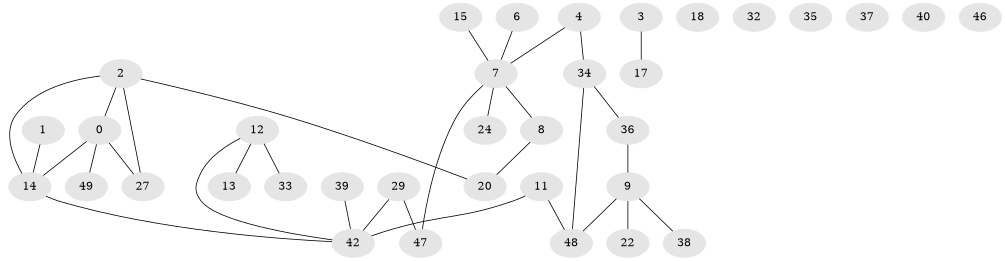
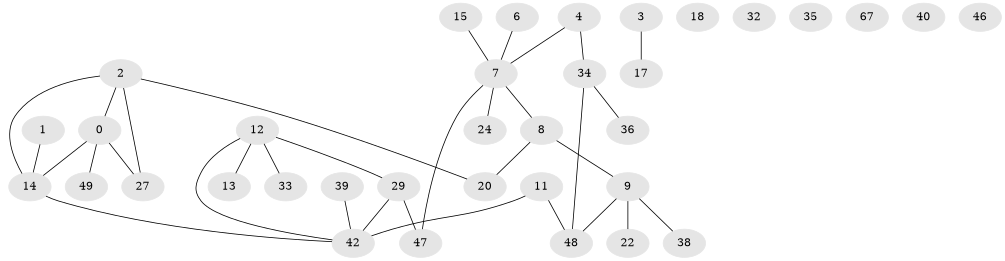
(867, 17) -> (867, 17)
none -> (330, 156)
(628, 159) -> (585, 159)
